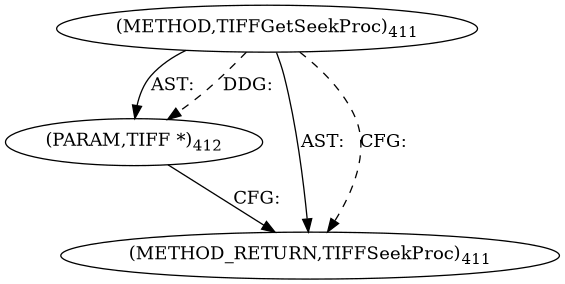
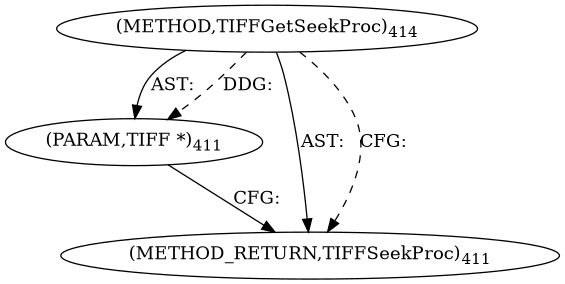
(403, 27) -> (403, 27)
(208, 140) -> (208, 140)
